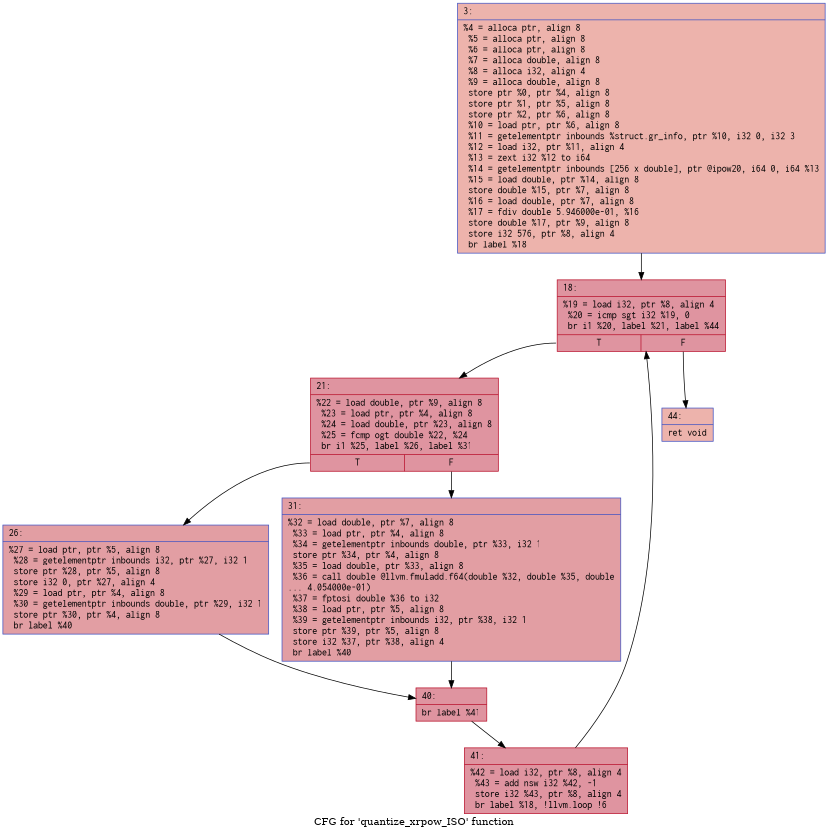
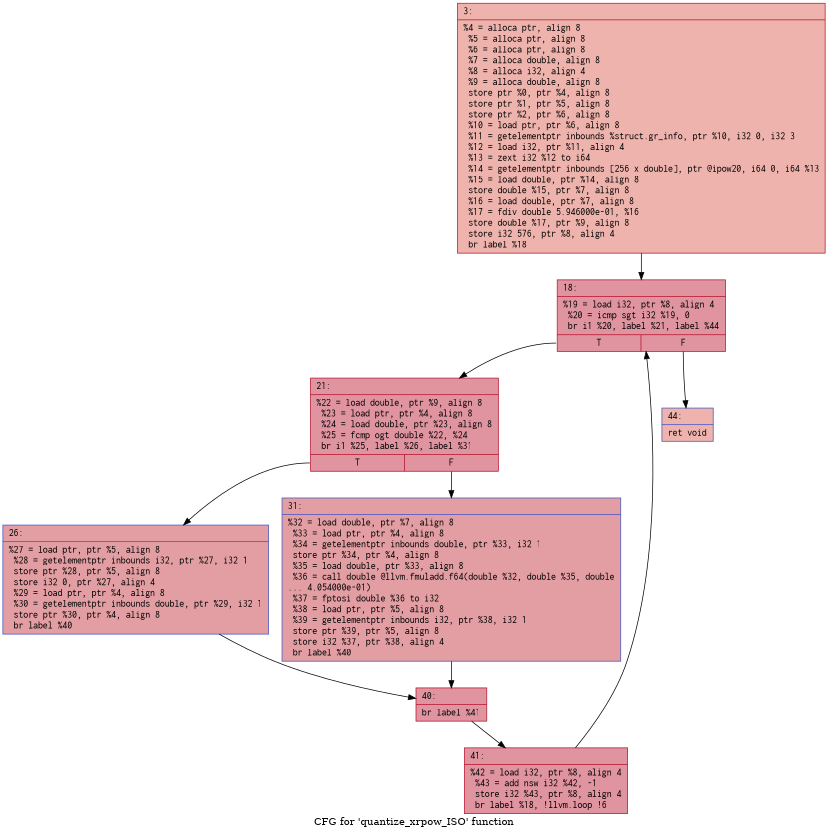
(641, 128) -> (641, 128)
